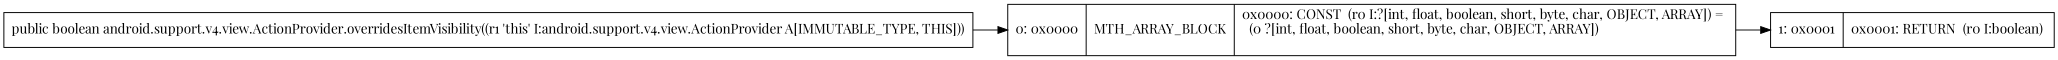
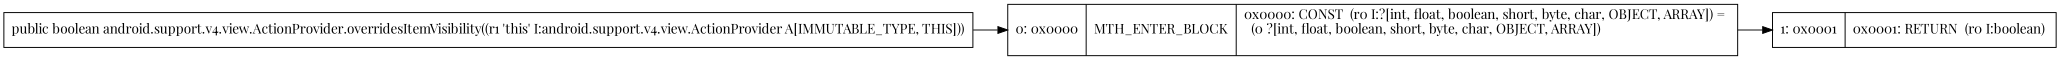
(1160, 30) -> (1161, 30)
